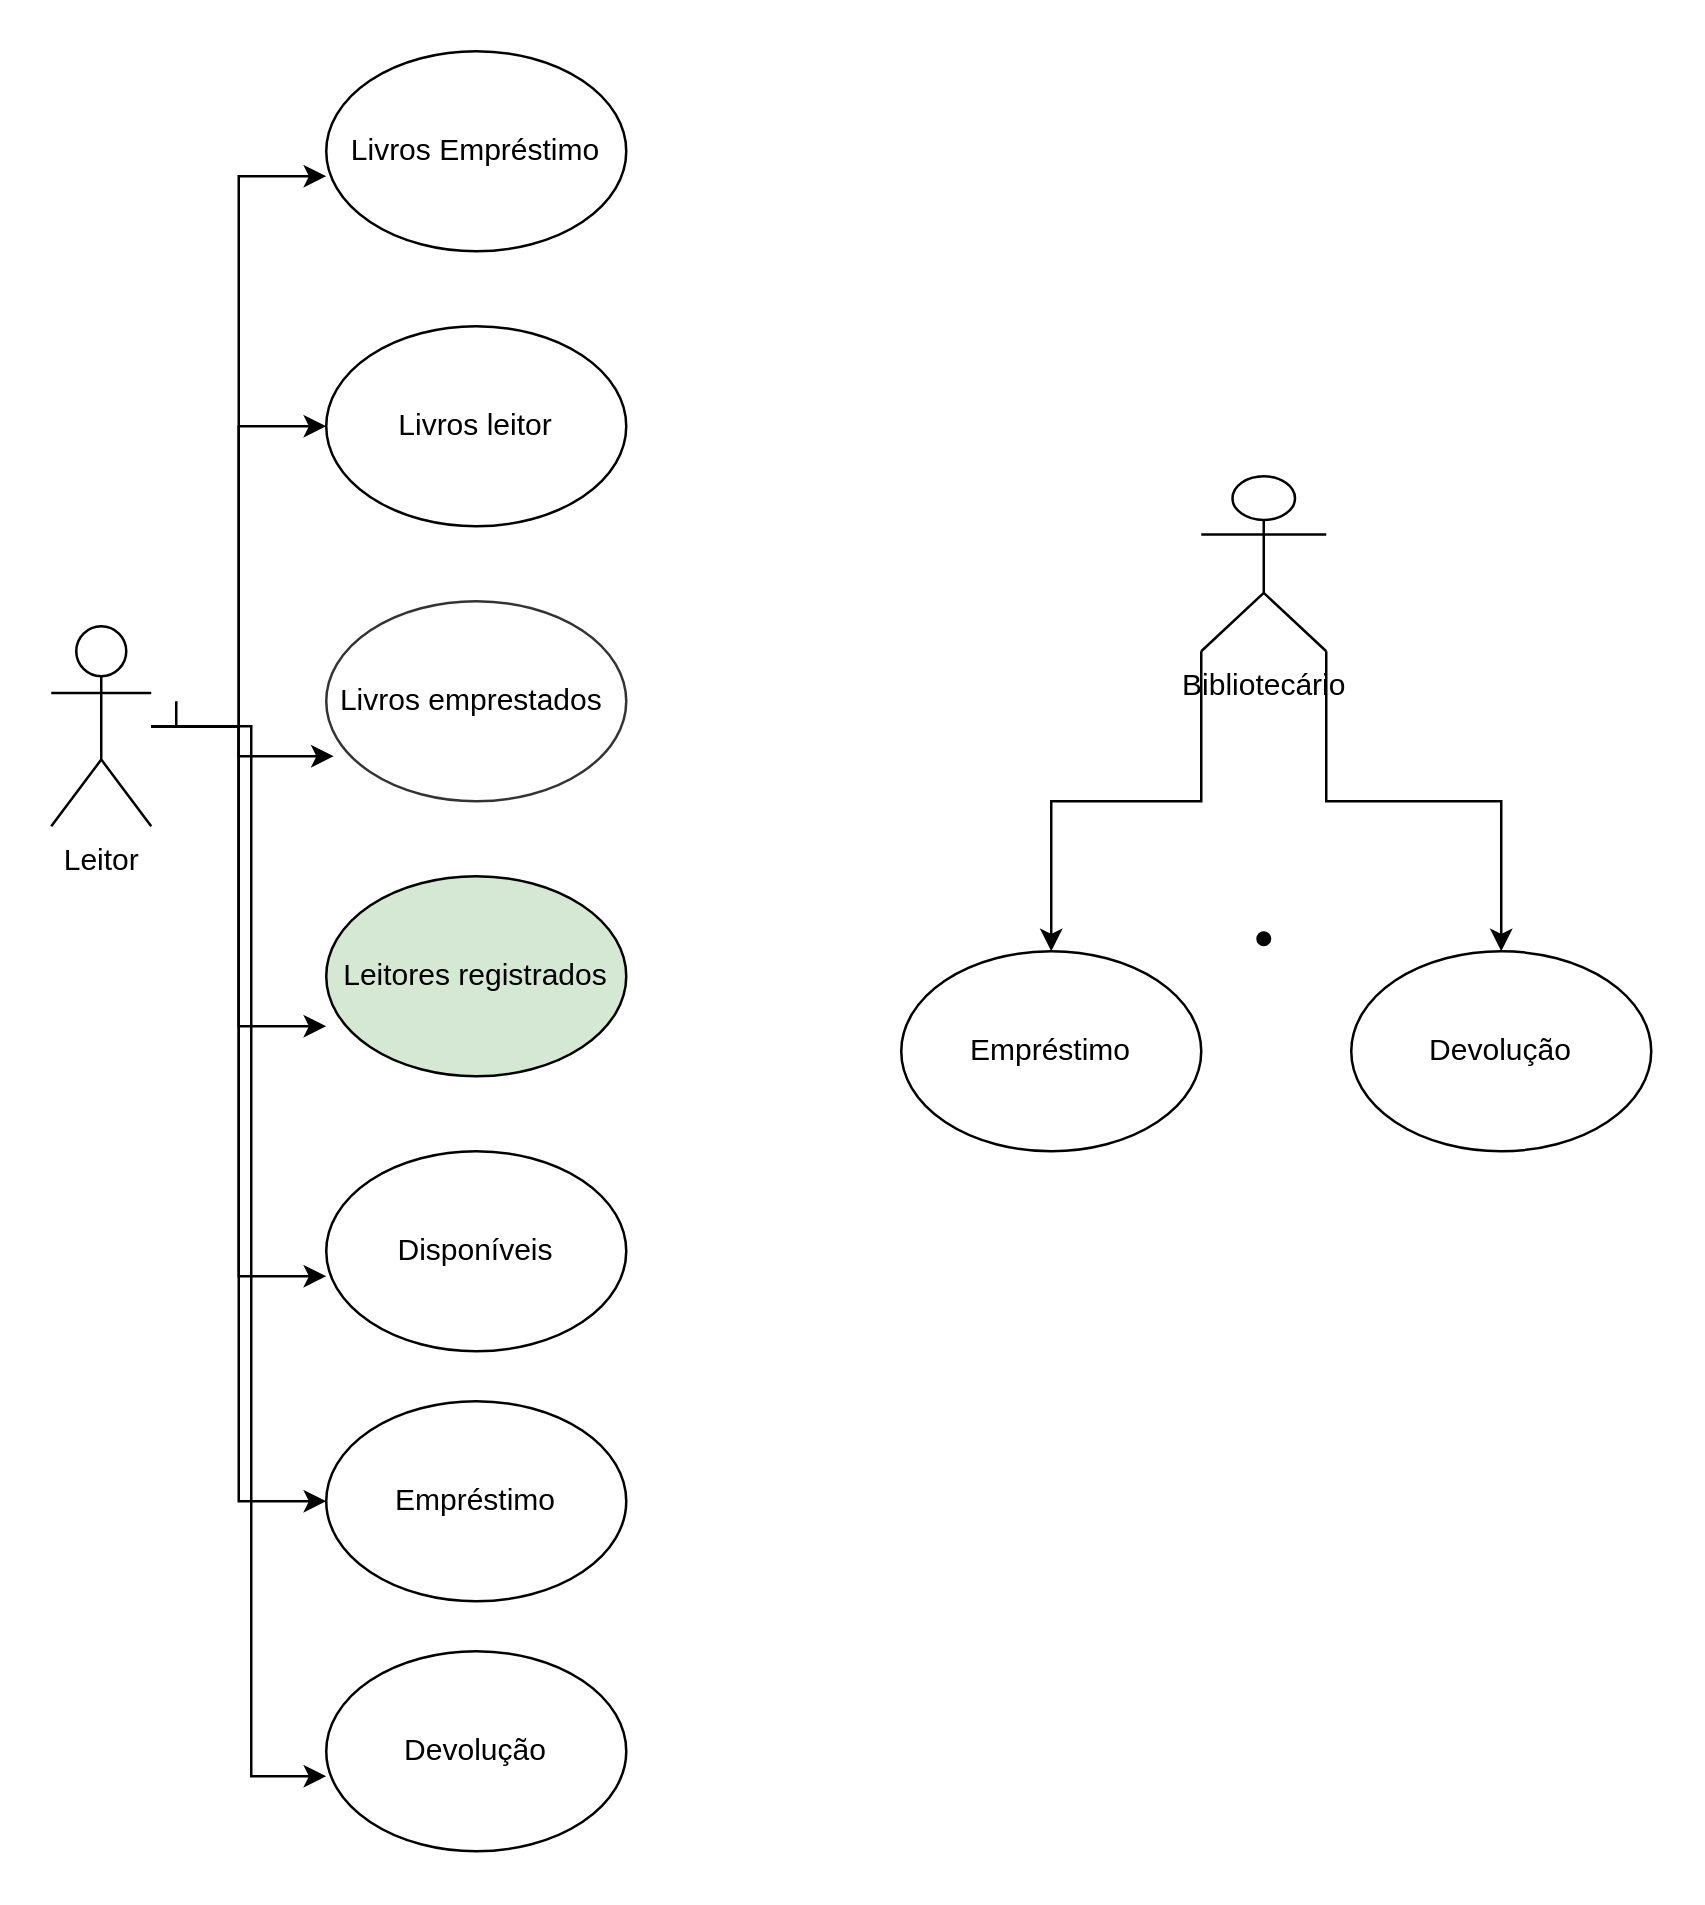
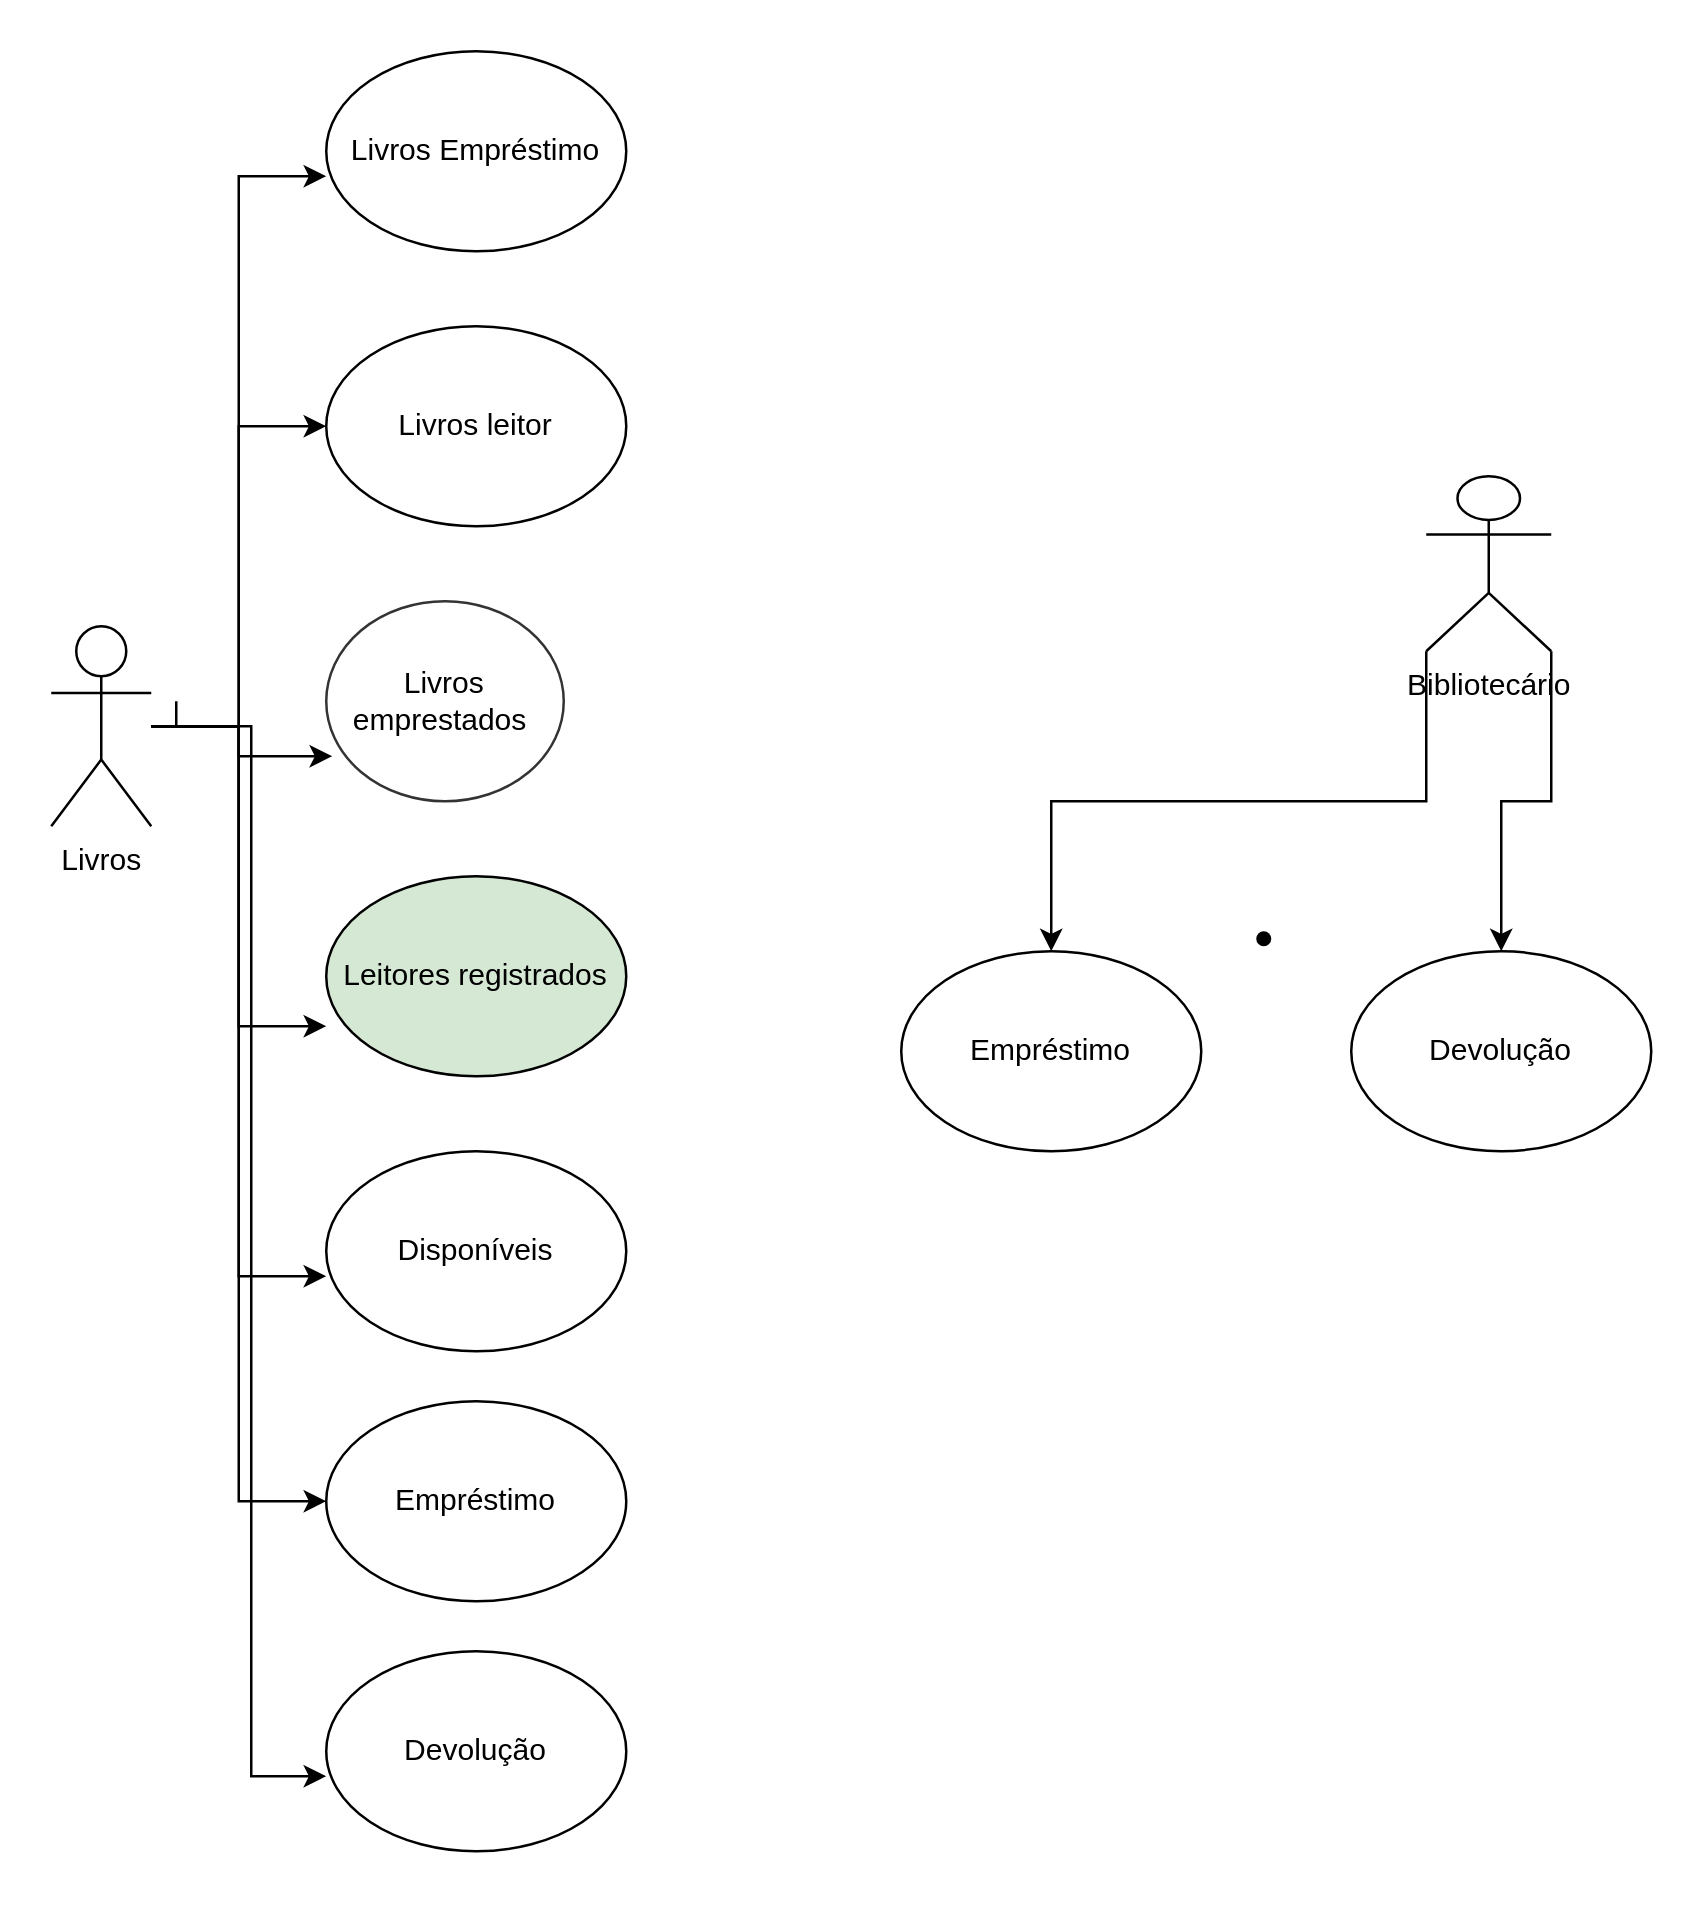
(1264, 564) -> (1489, 564)
(476, 701) -> (445, 701)
(103, 862) -> (103, 862)
